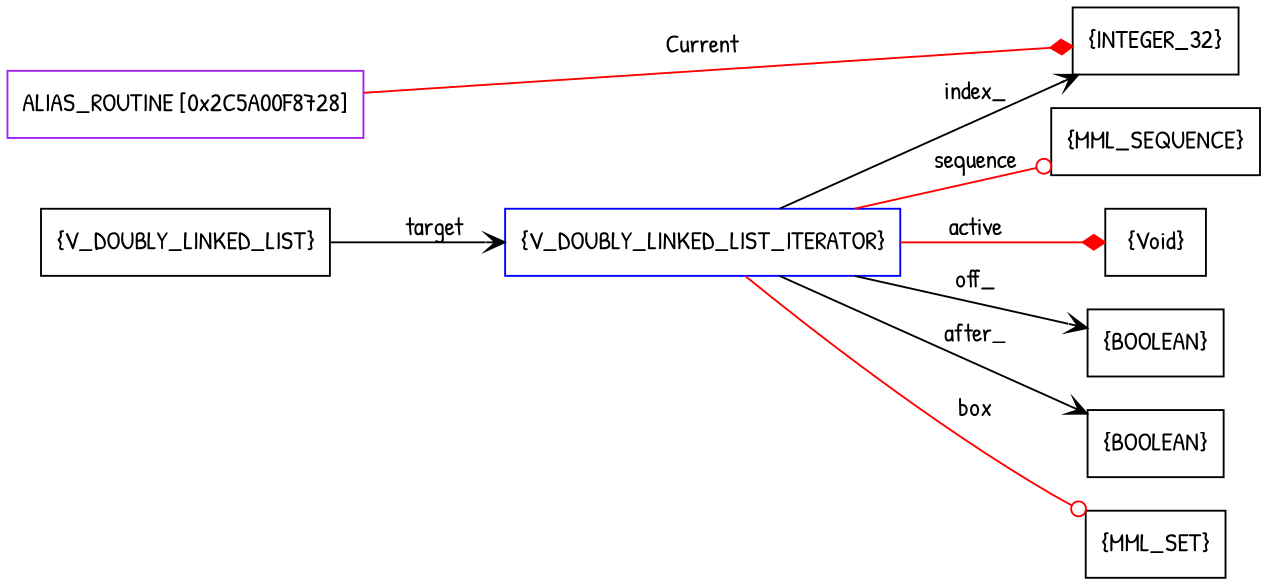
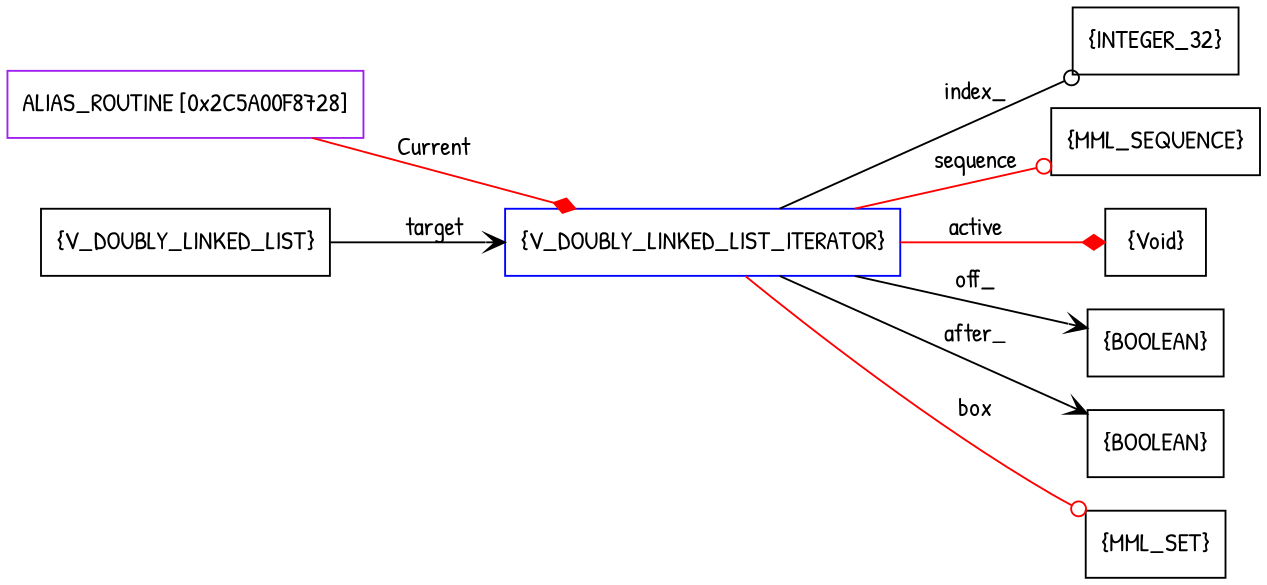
(707, 70) -> (433, 170)
(922, 145) -> (922, 145)
